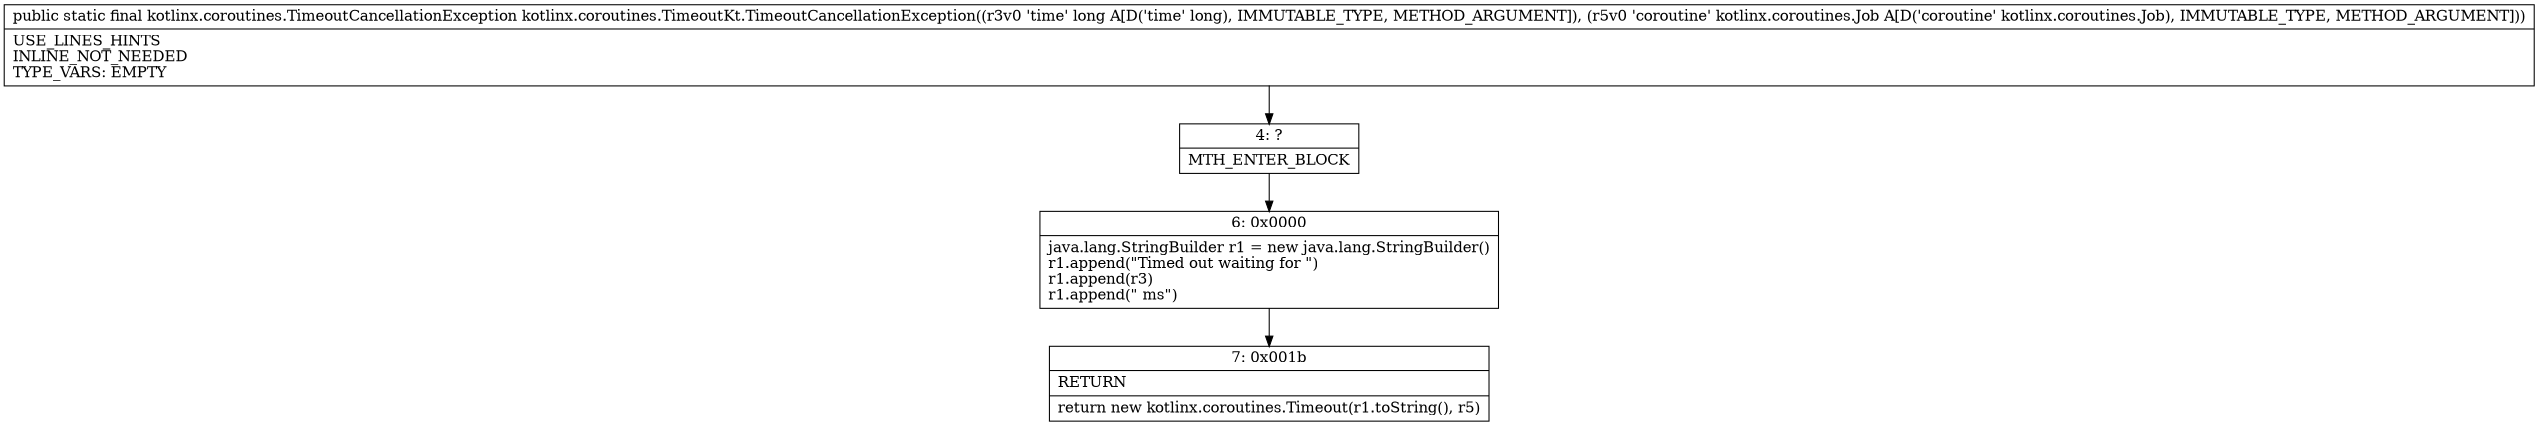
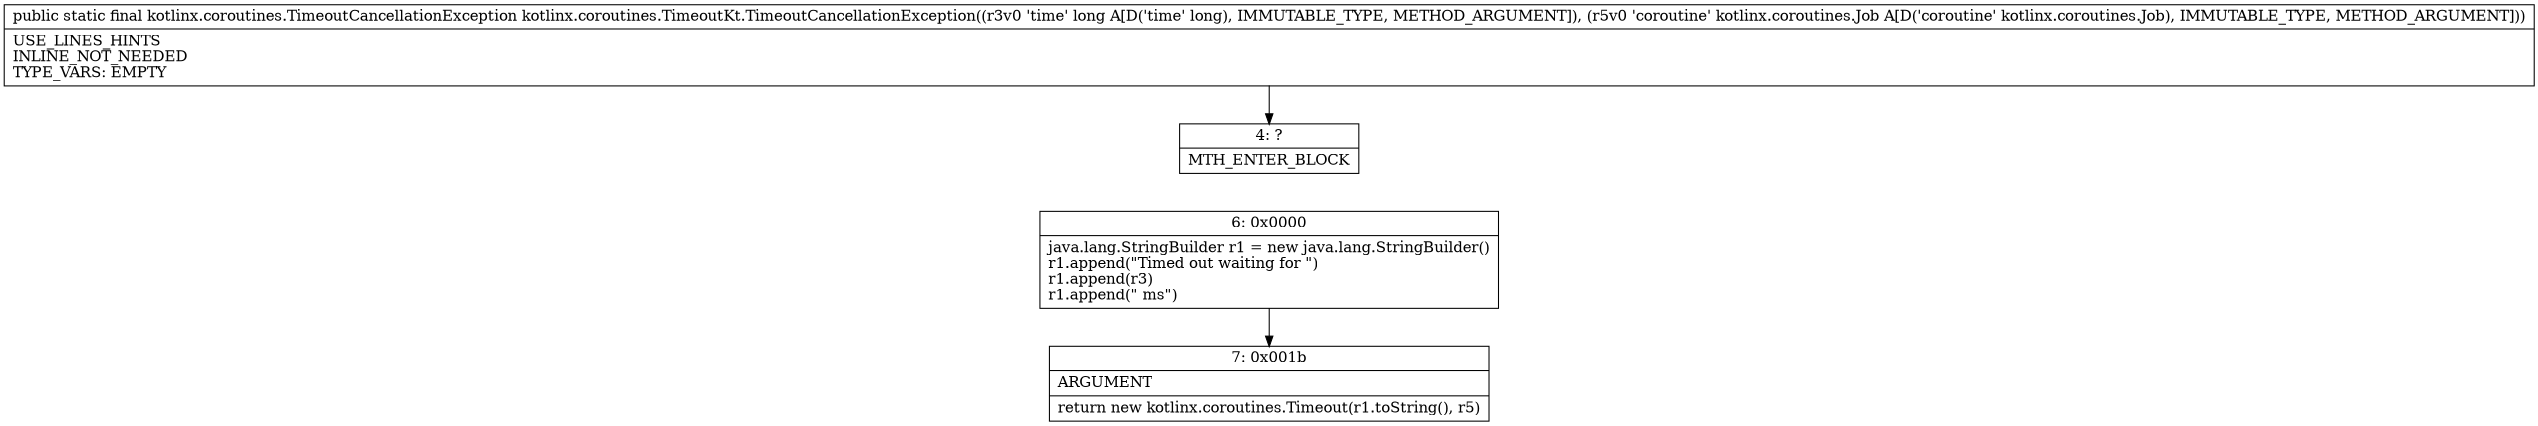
(1269, 187) -> none
(1092, 383) -> (1105, 383)
